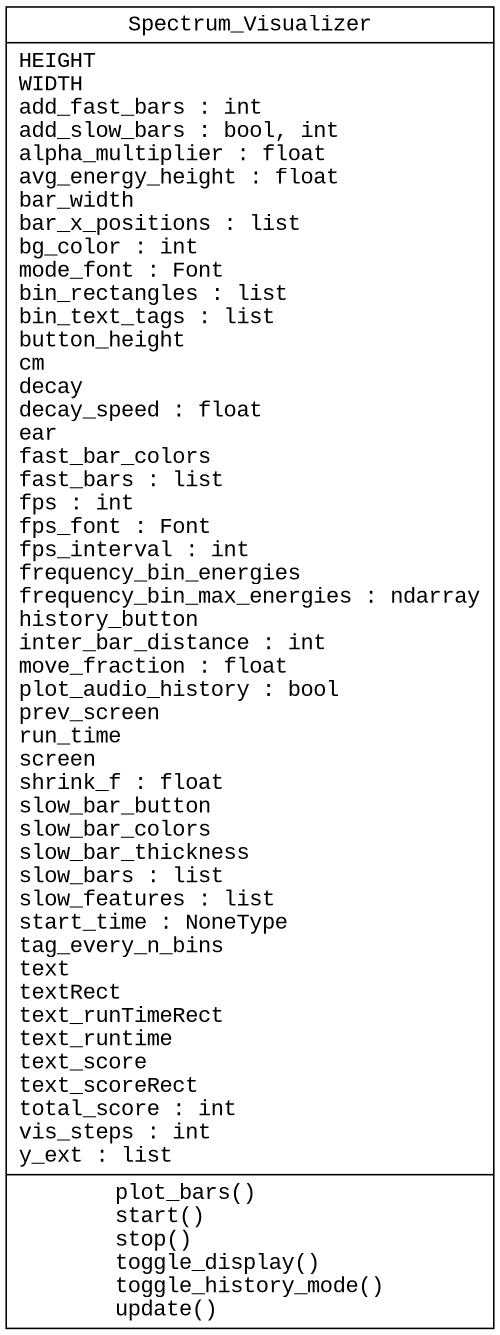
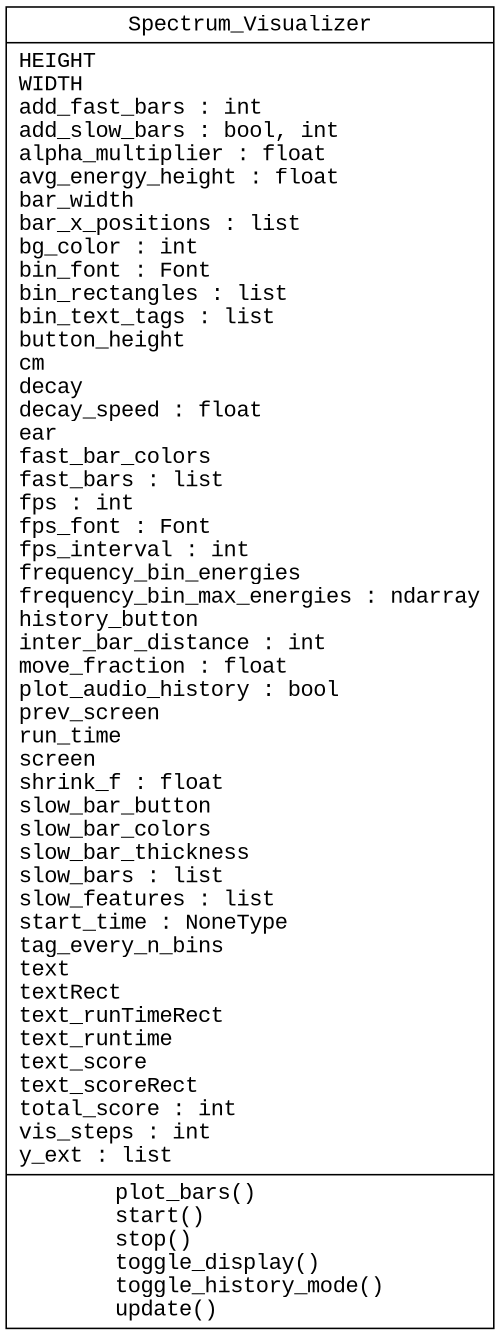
(122, 270) -> (115, 270)
